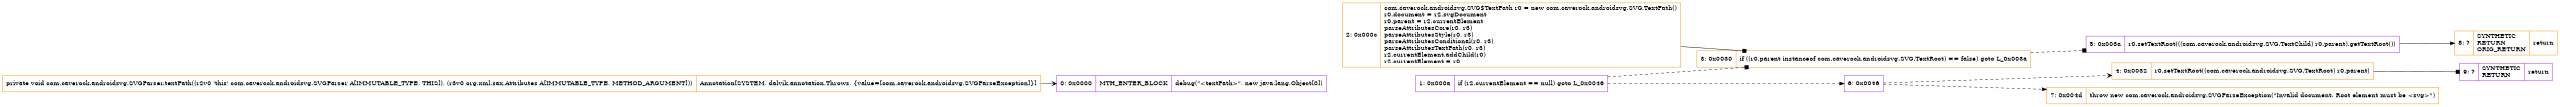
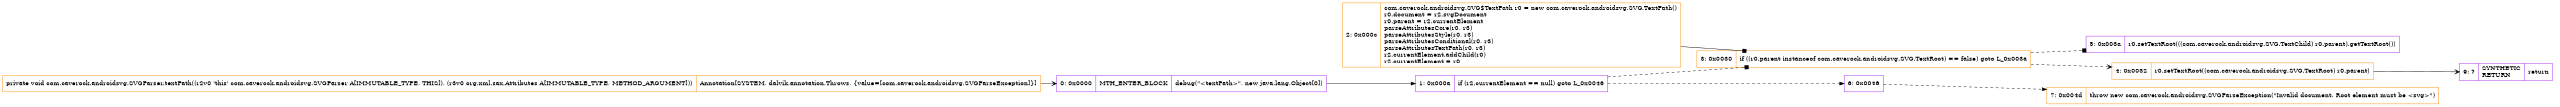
(2506, 43) -> none
(2414, 72) -> (2414, 72)
(1995, 79) -> (2069, 66)
none -> (1369, 84)
